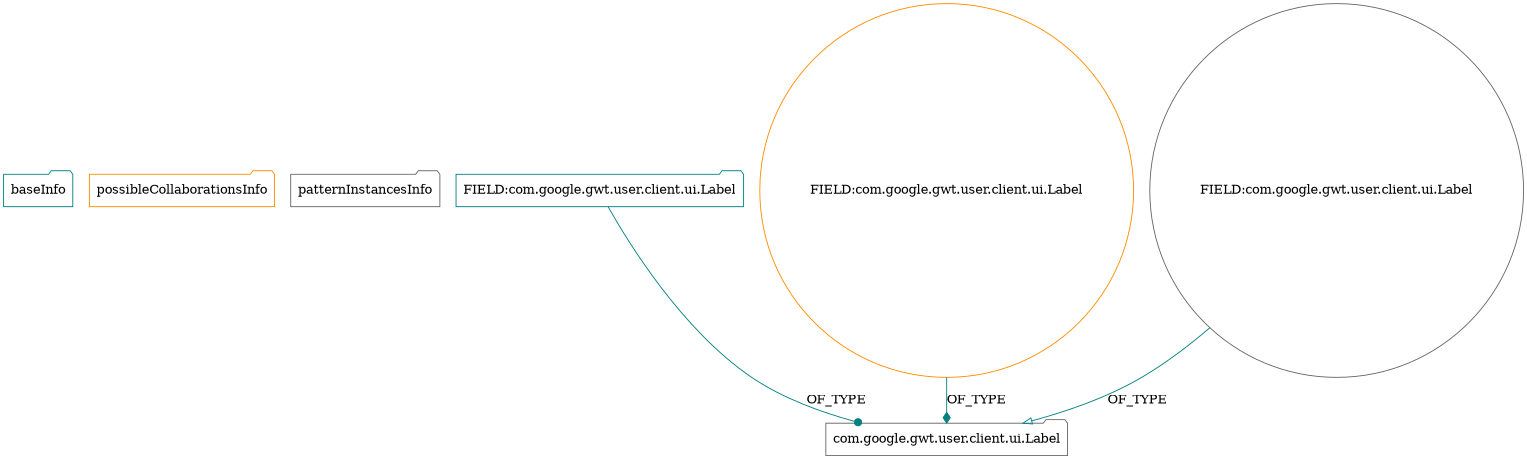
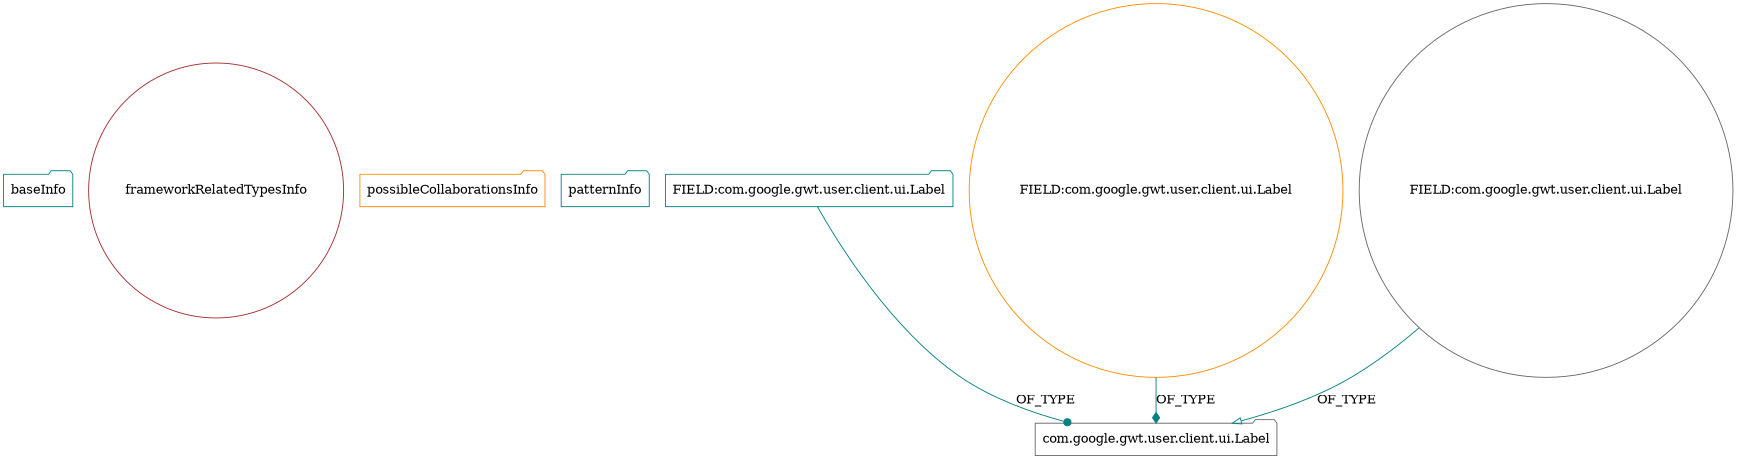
none -> (216, 190)
(365, 190) -> none
none -> (605, 190)
